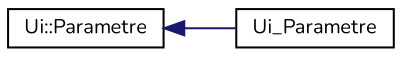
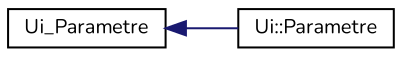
(210, 28) -> (212, 28)
